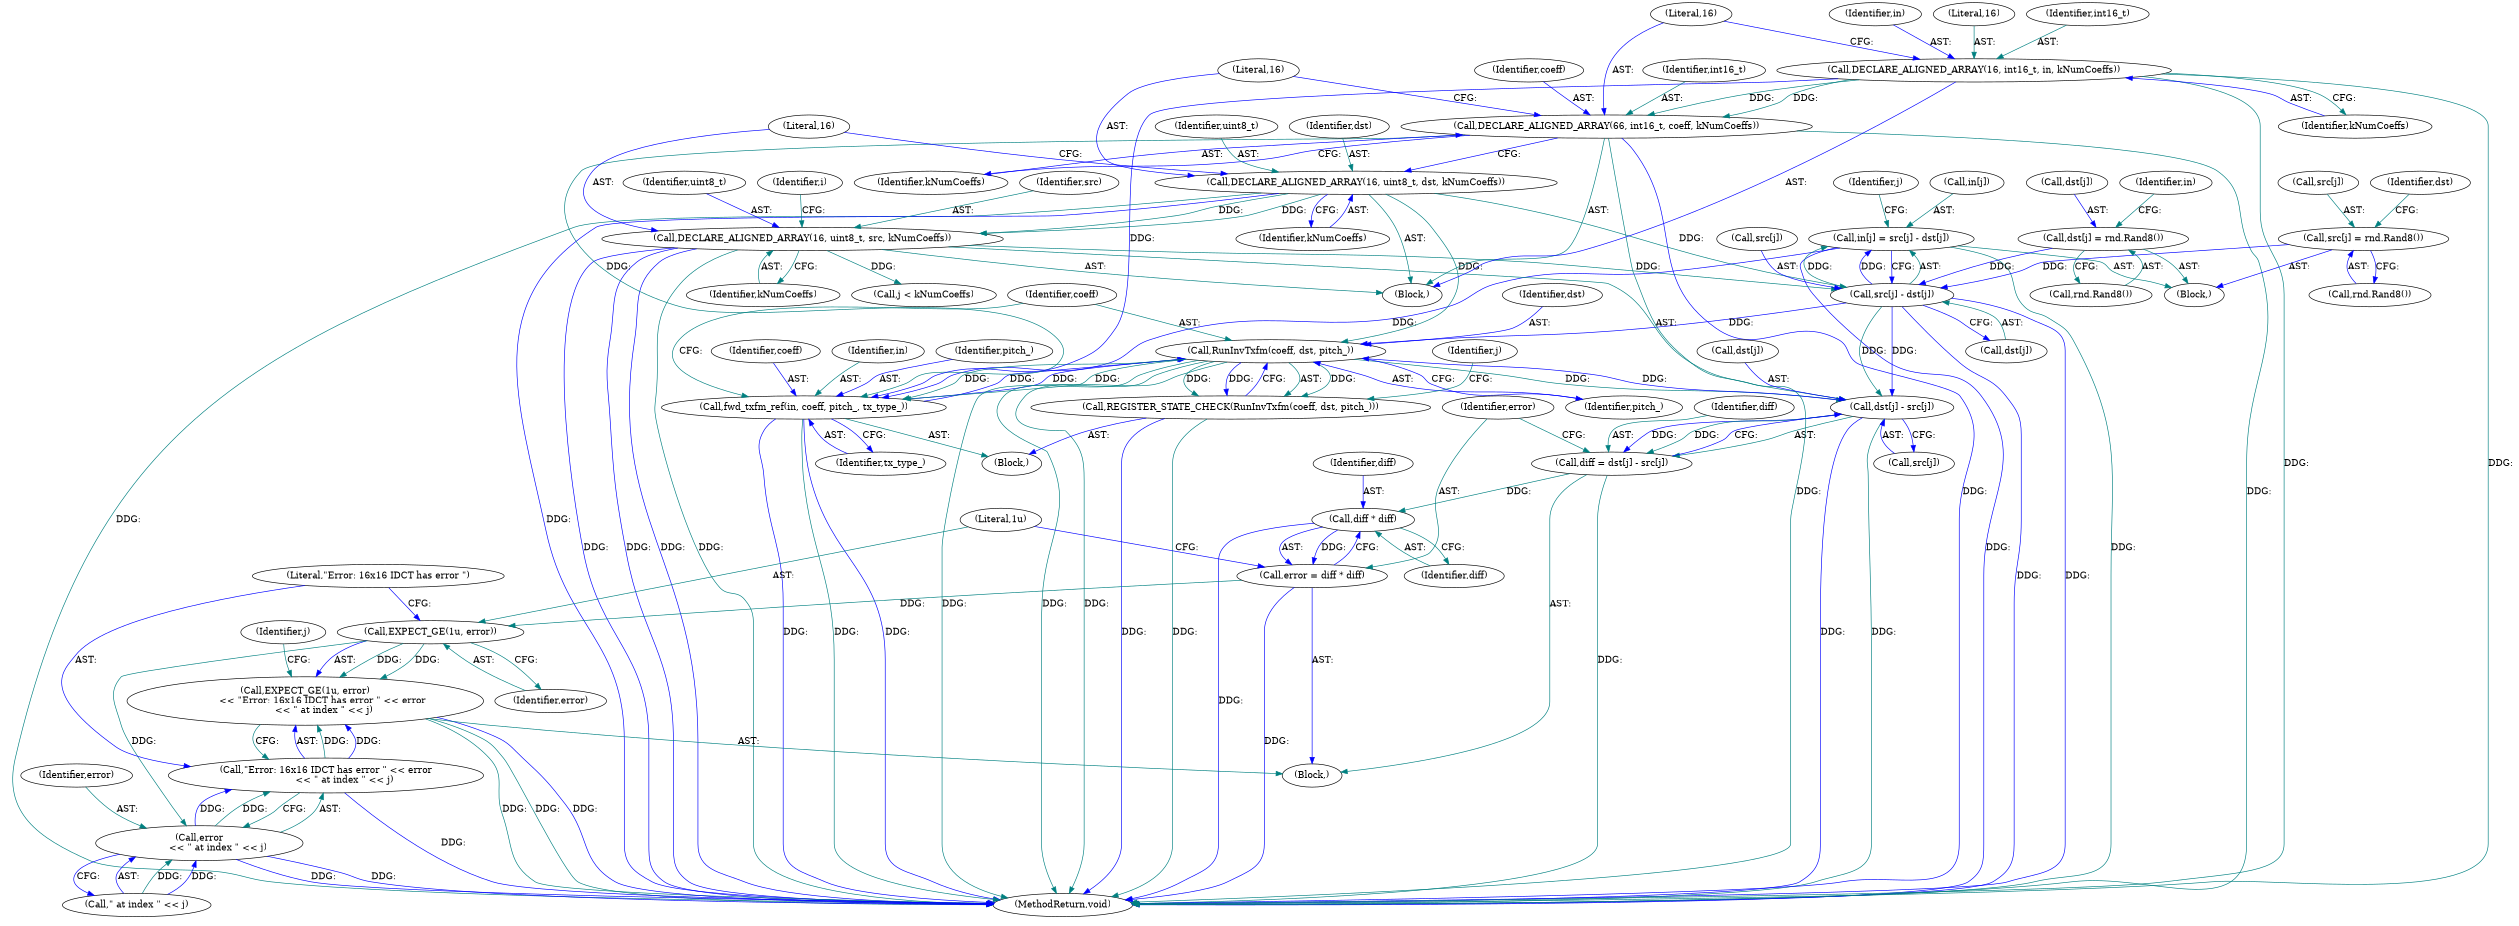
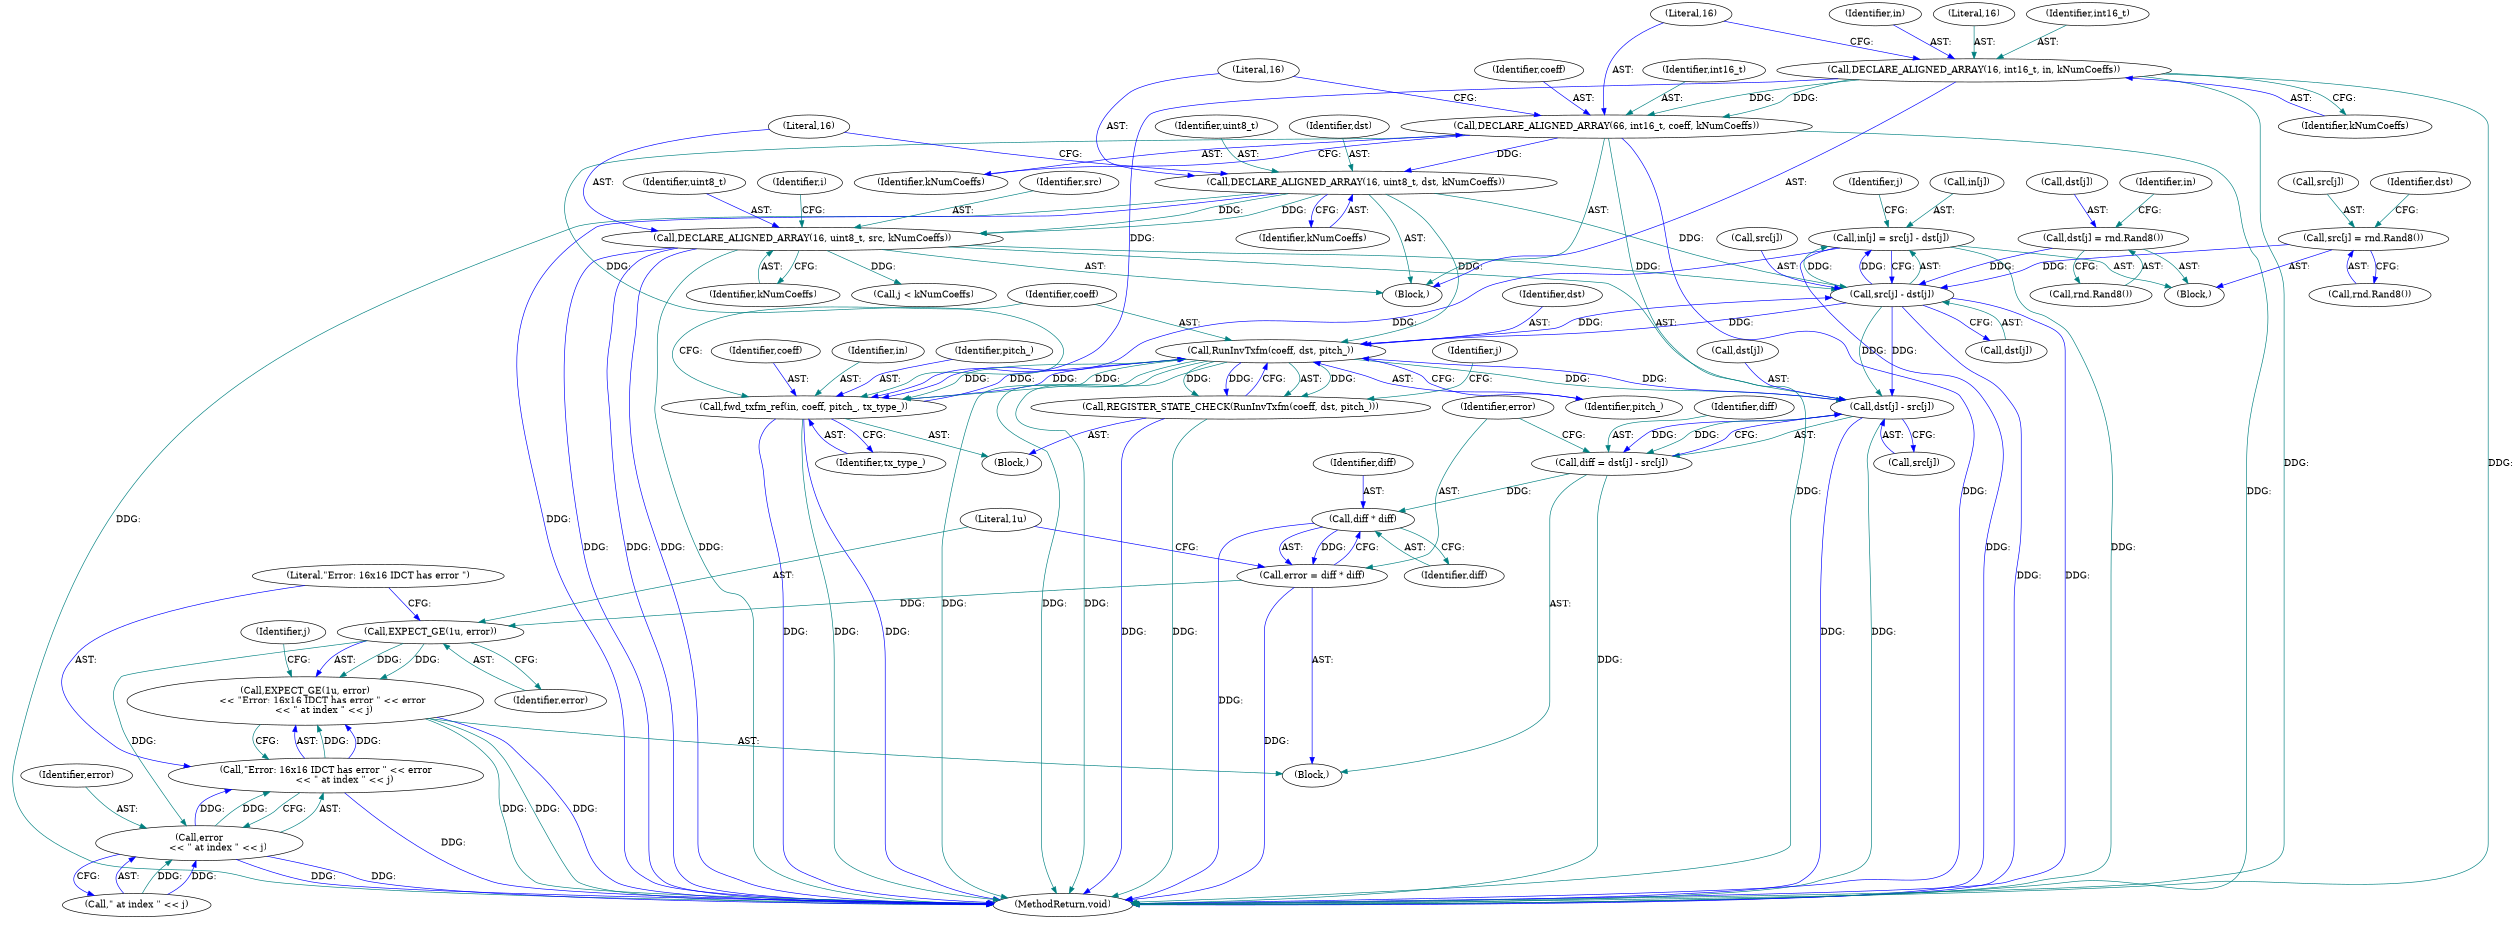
(1511, 155) -> (1511, 155)
none -> (1592, 316)
